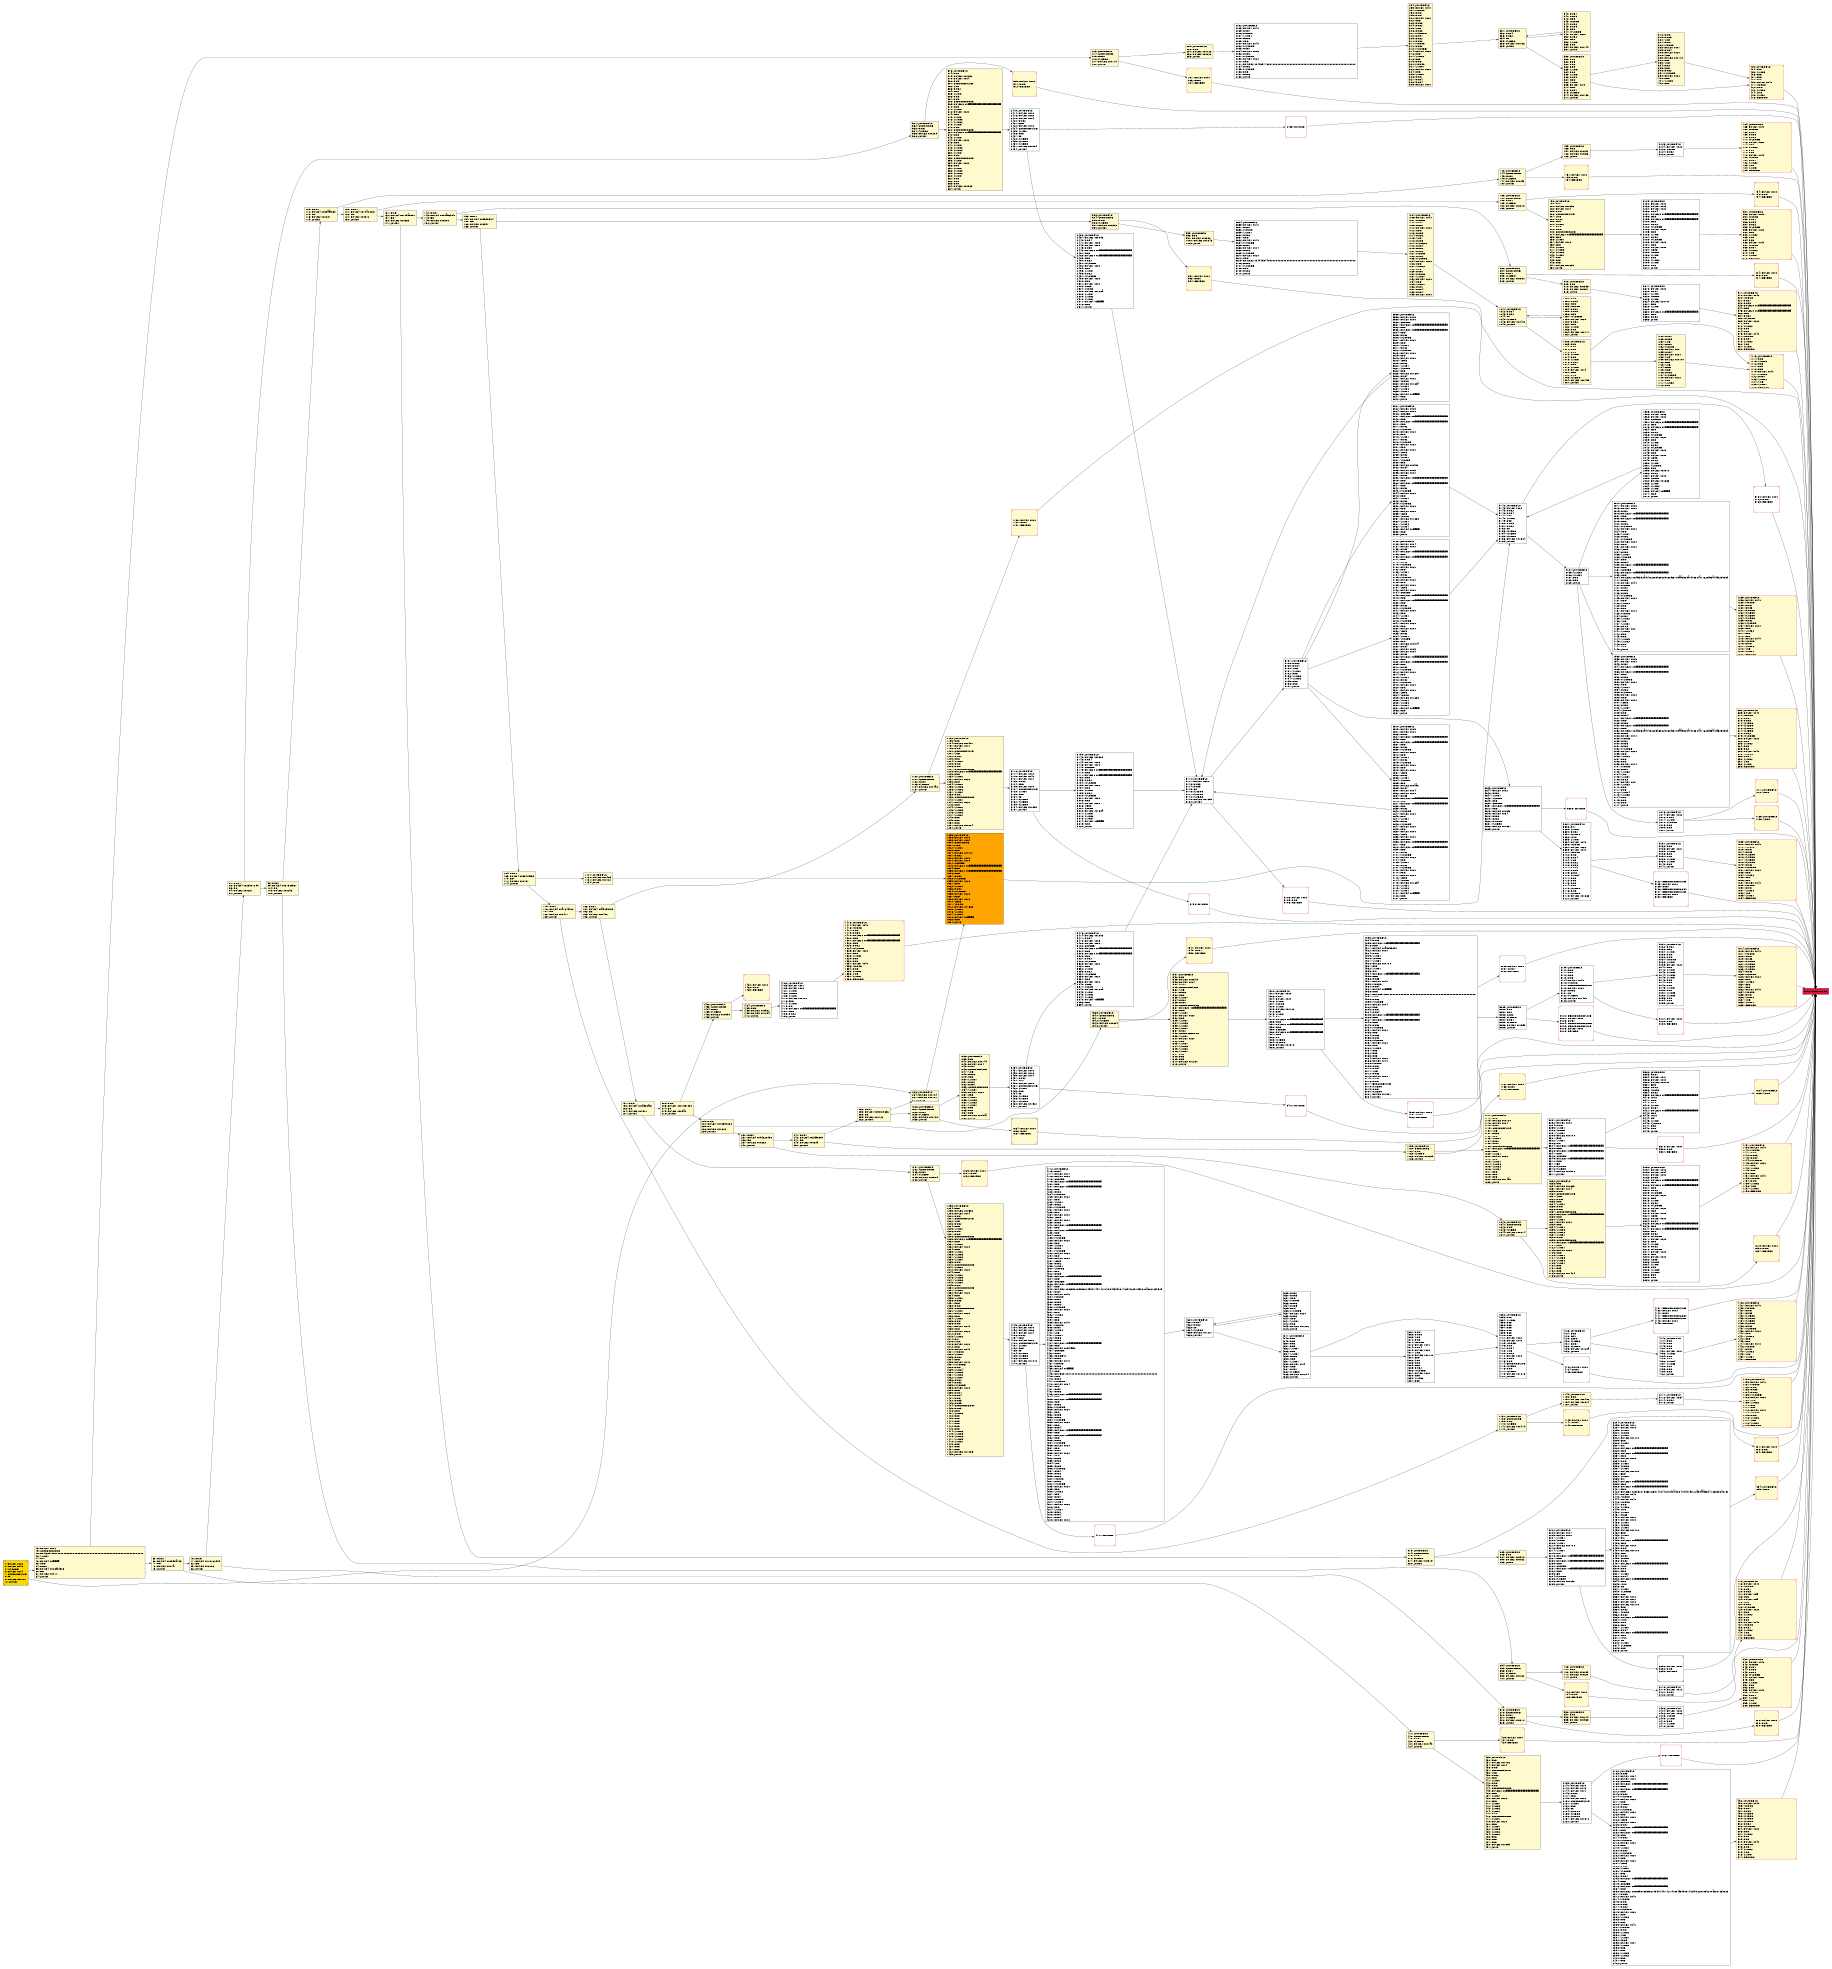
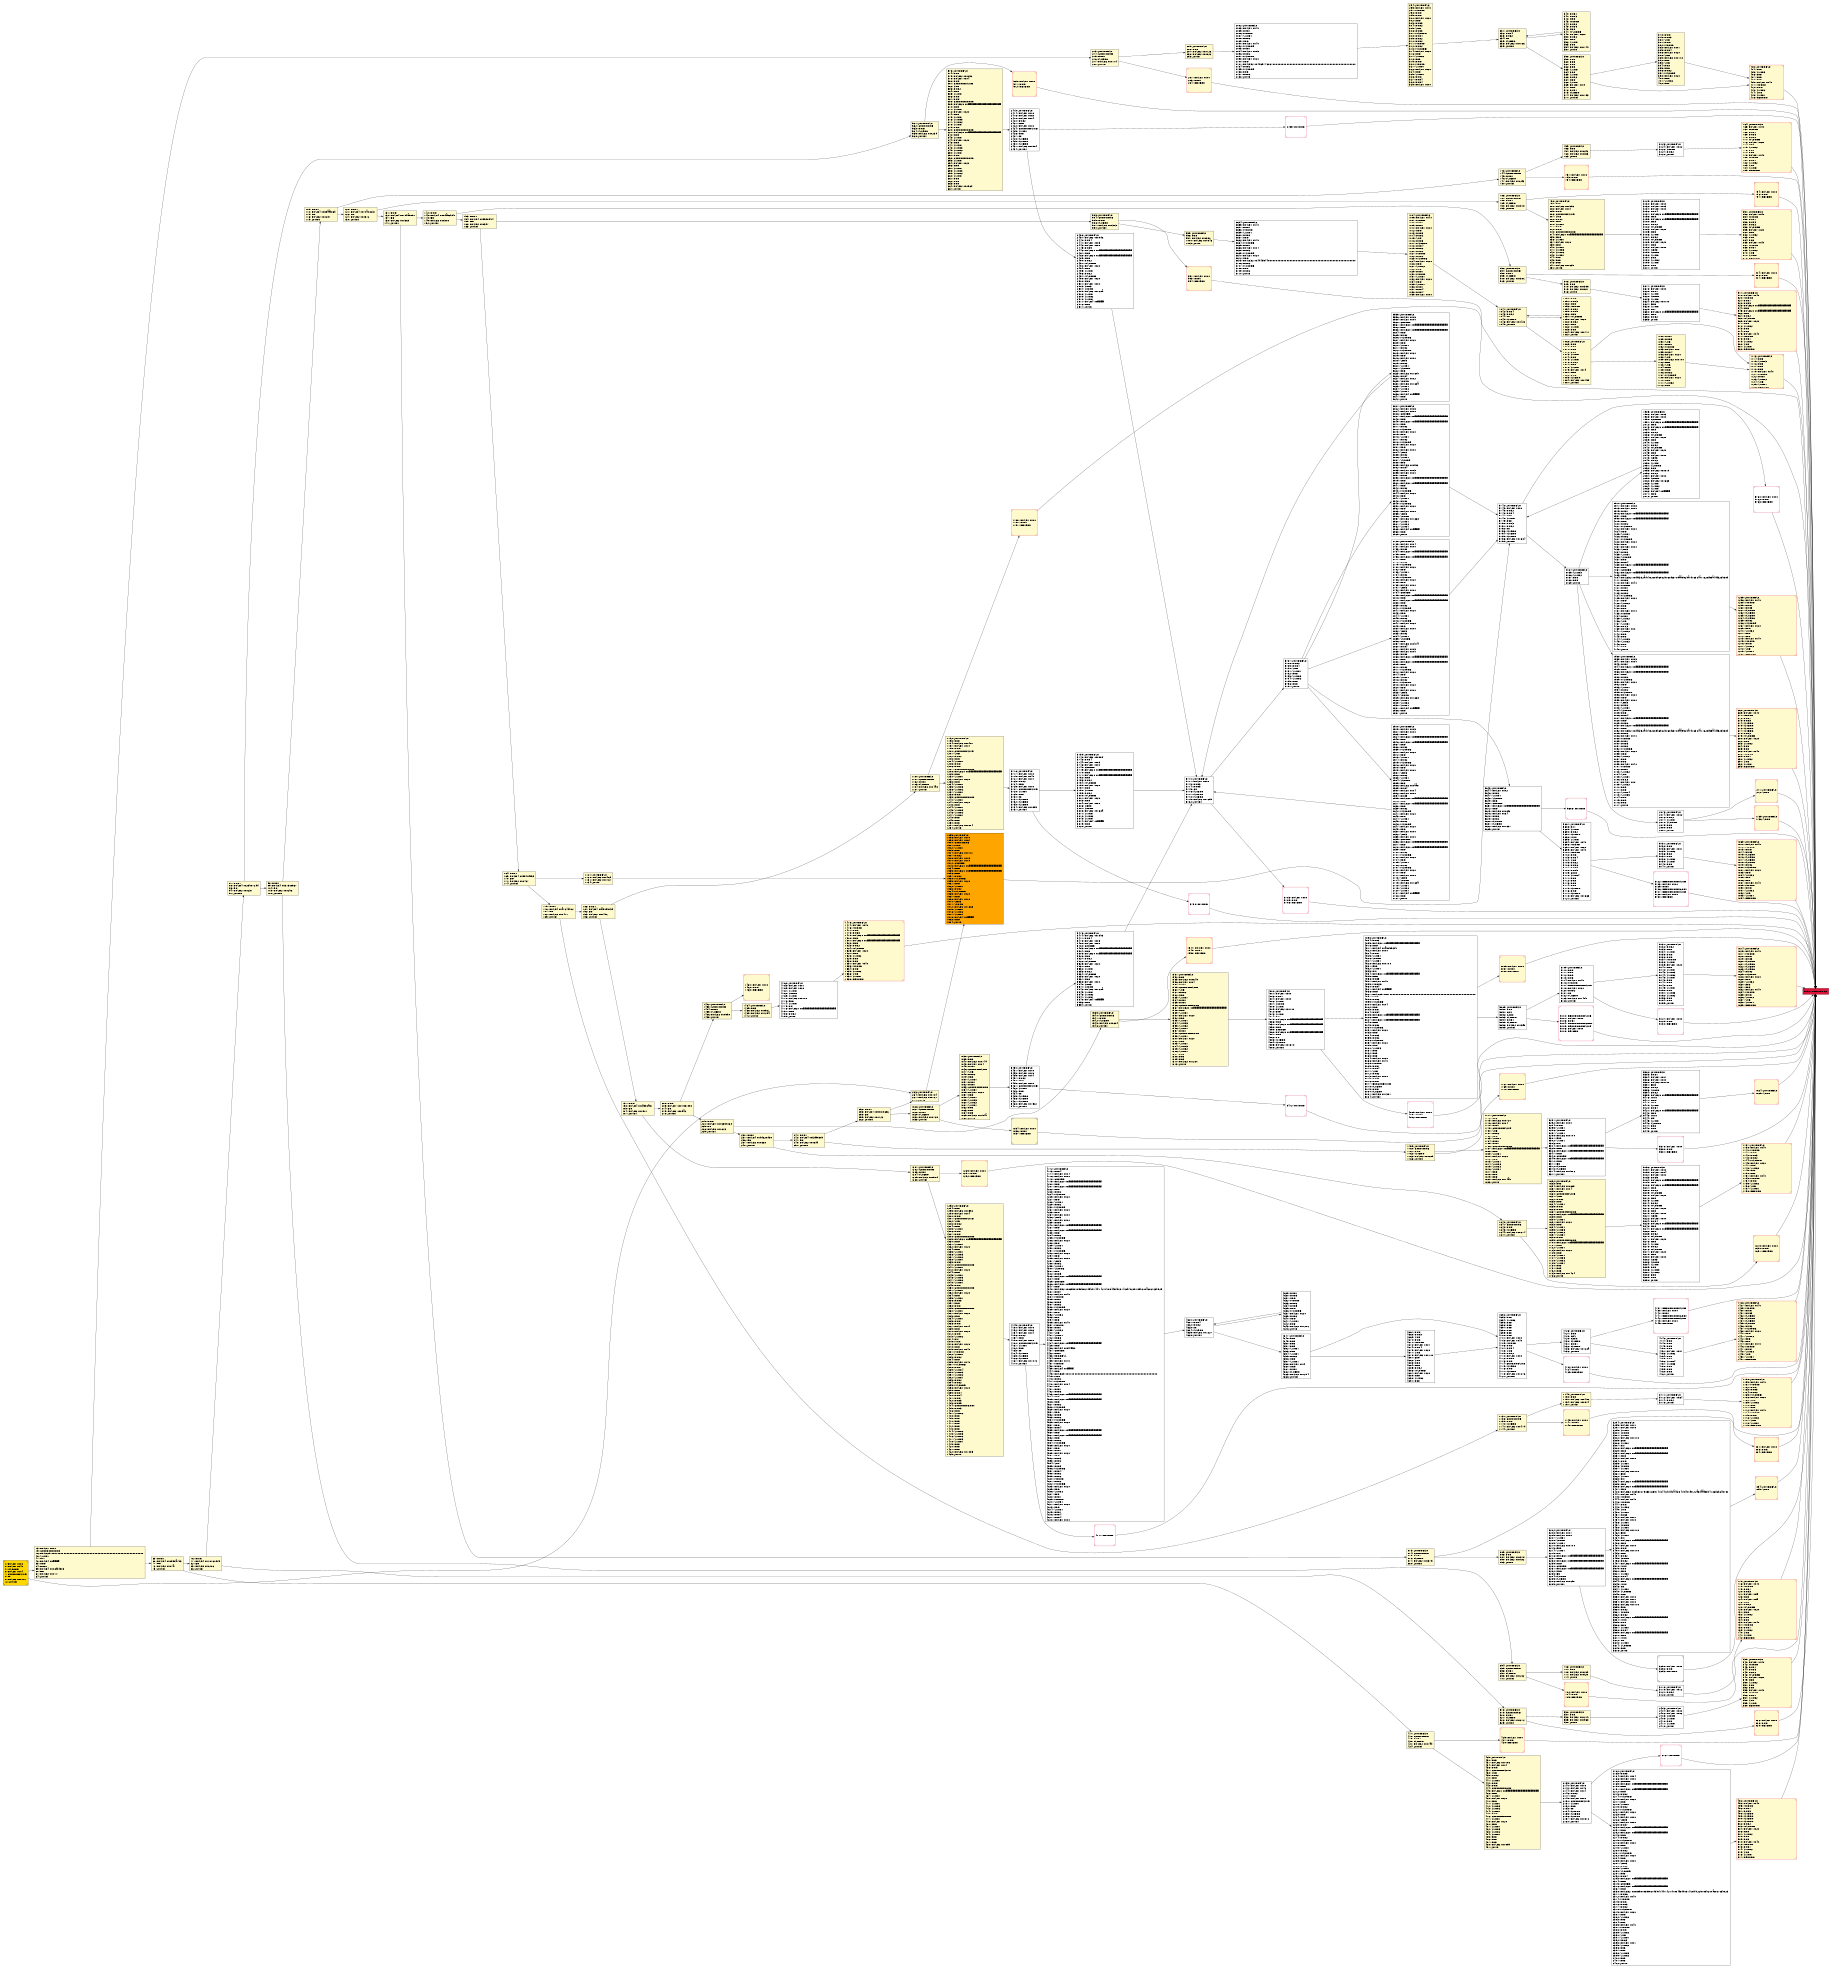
(1512, 969) -> (1512, 969)
